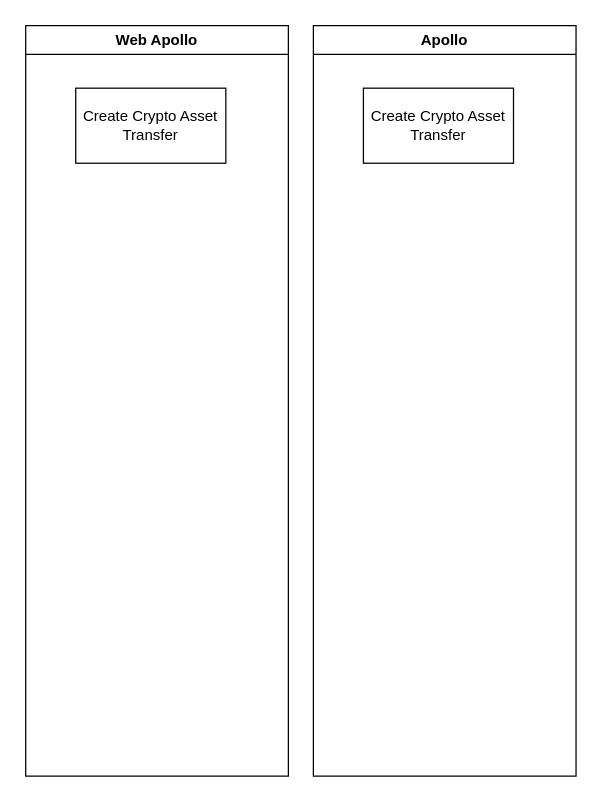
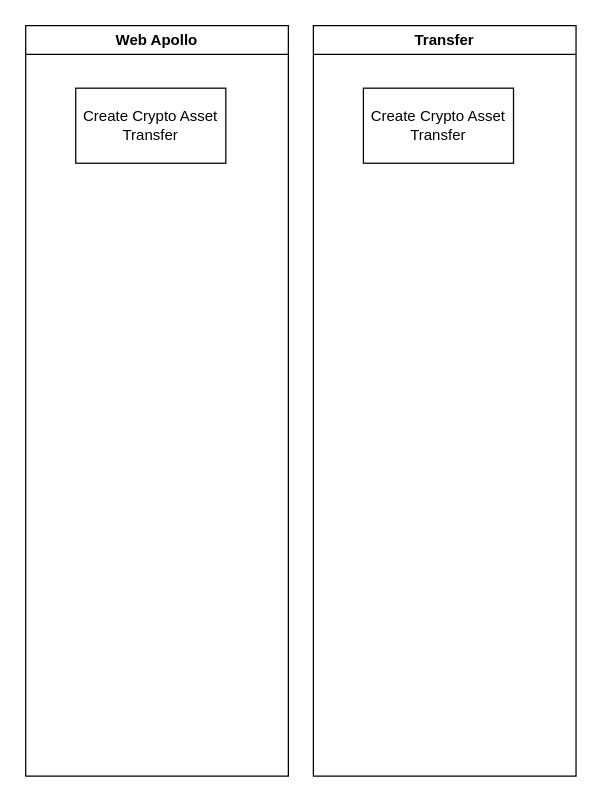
(444, 41) -> (444, 41)
